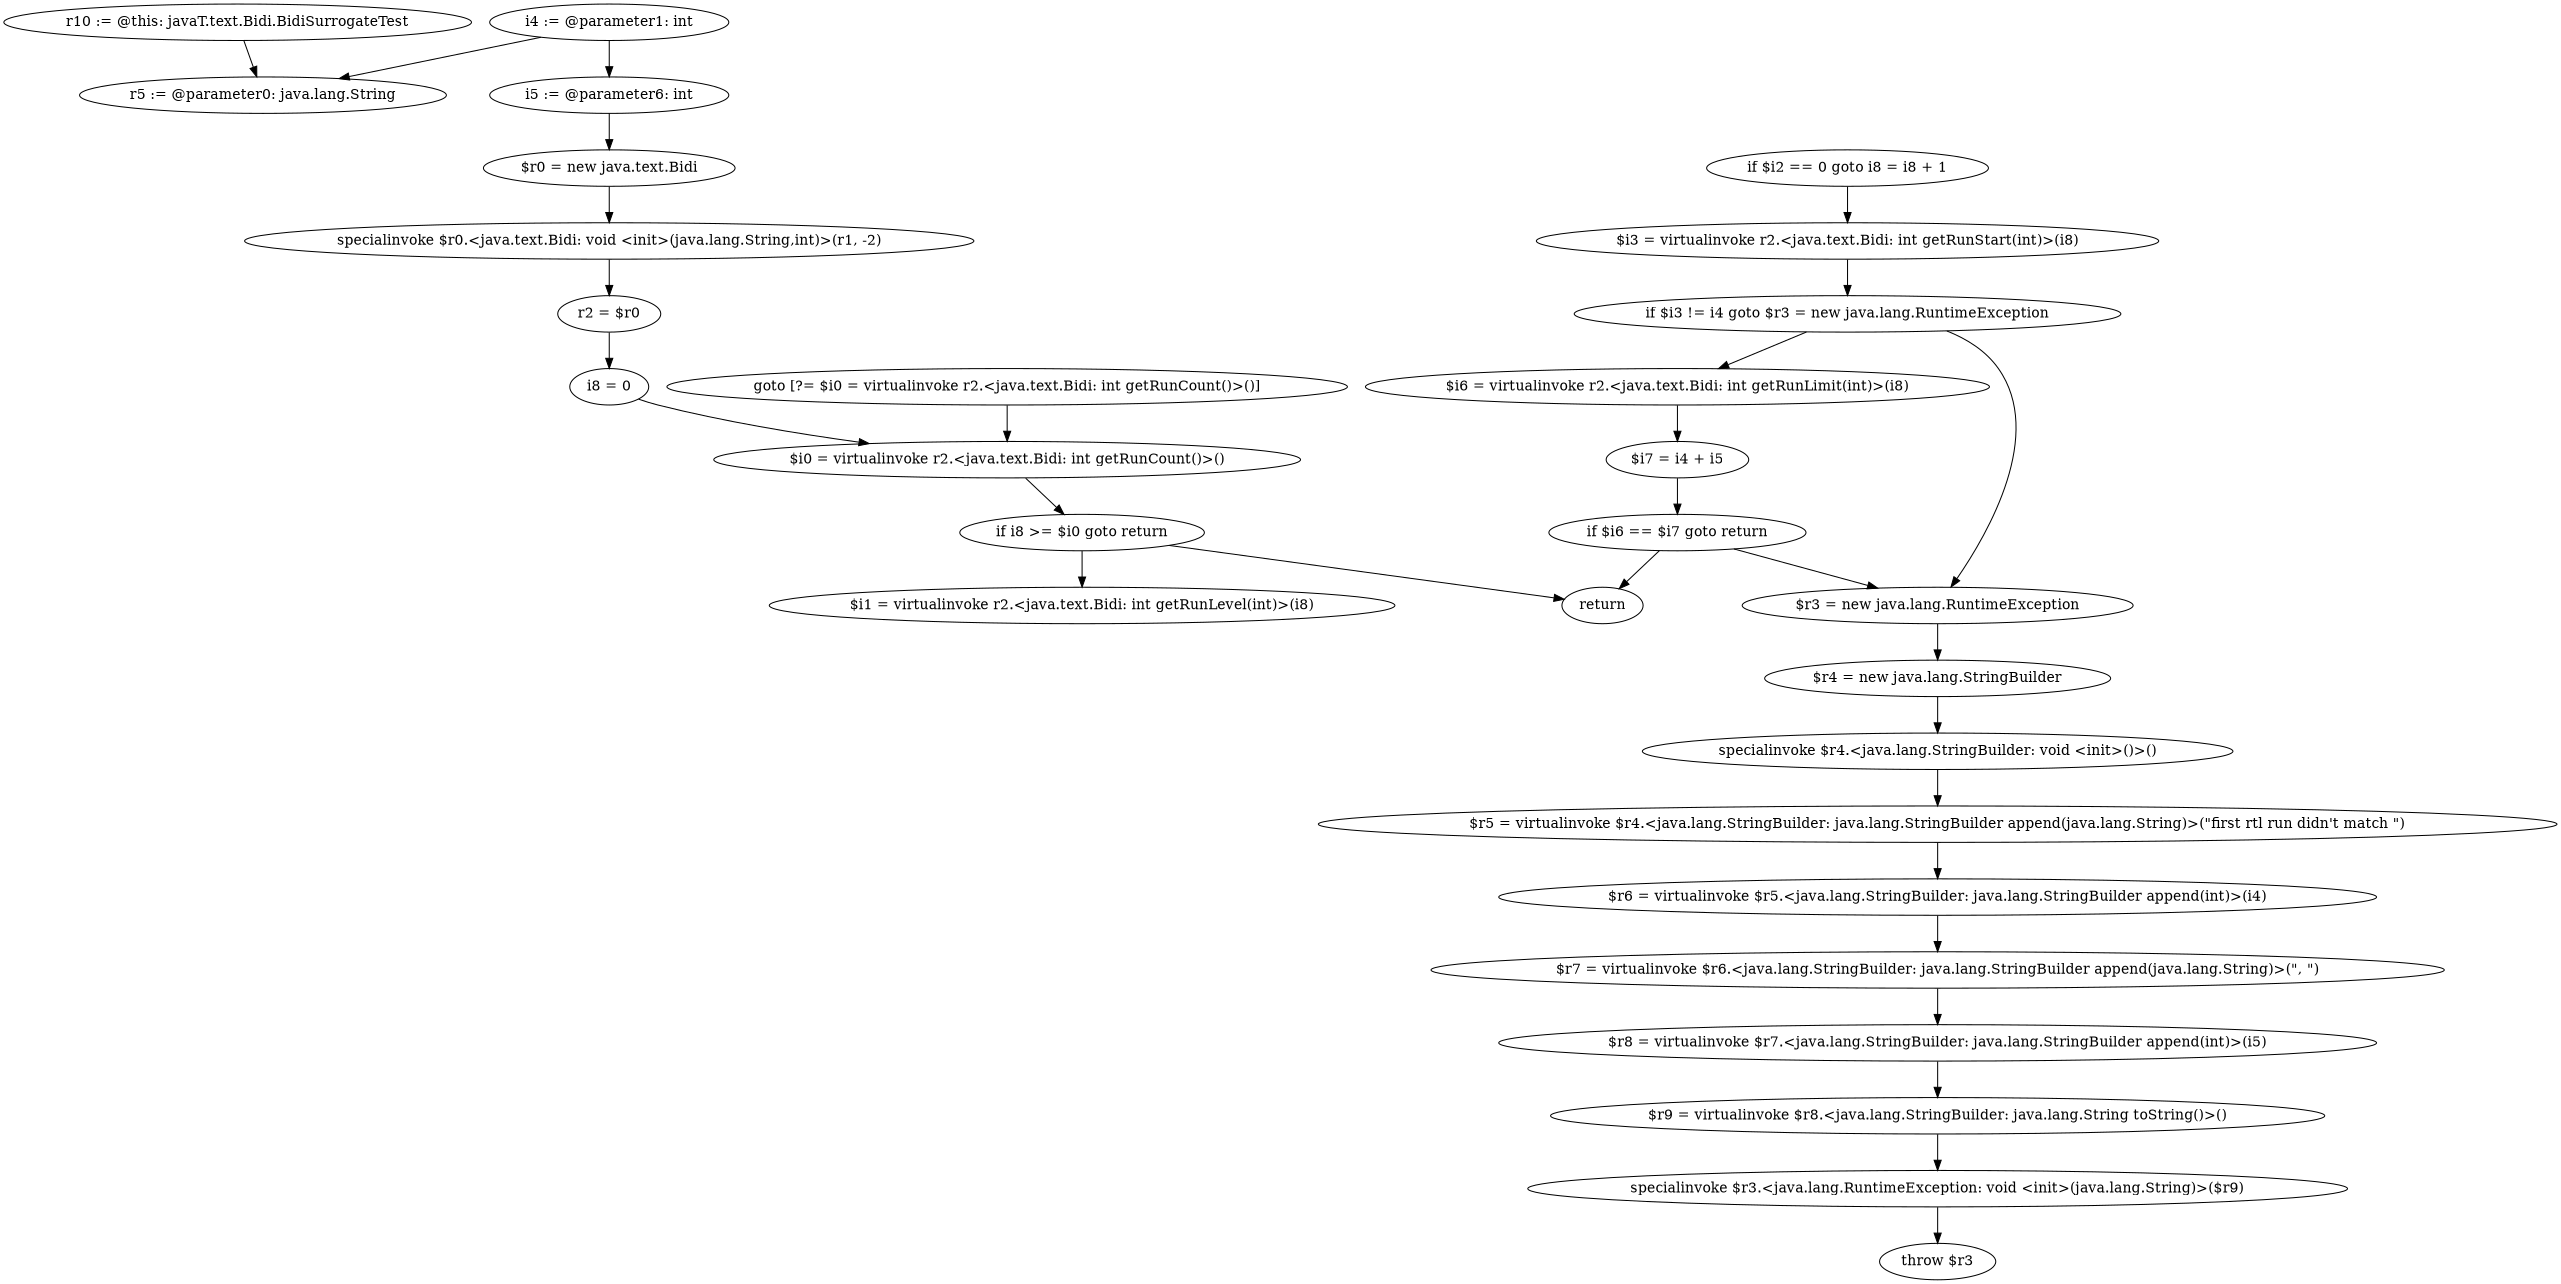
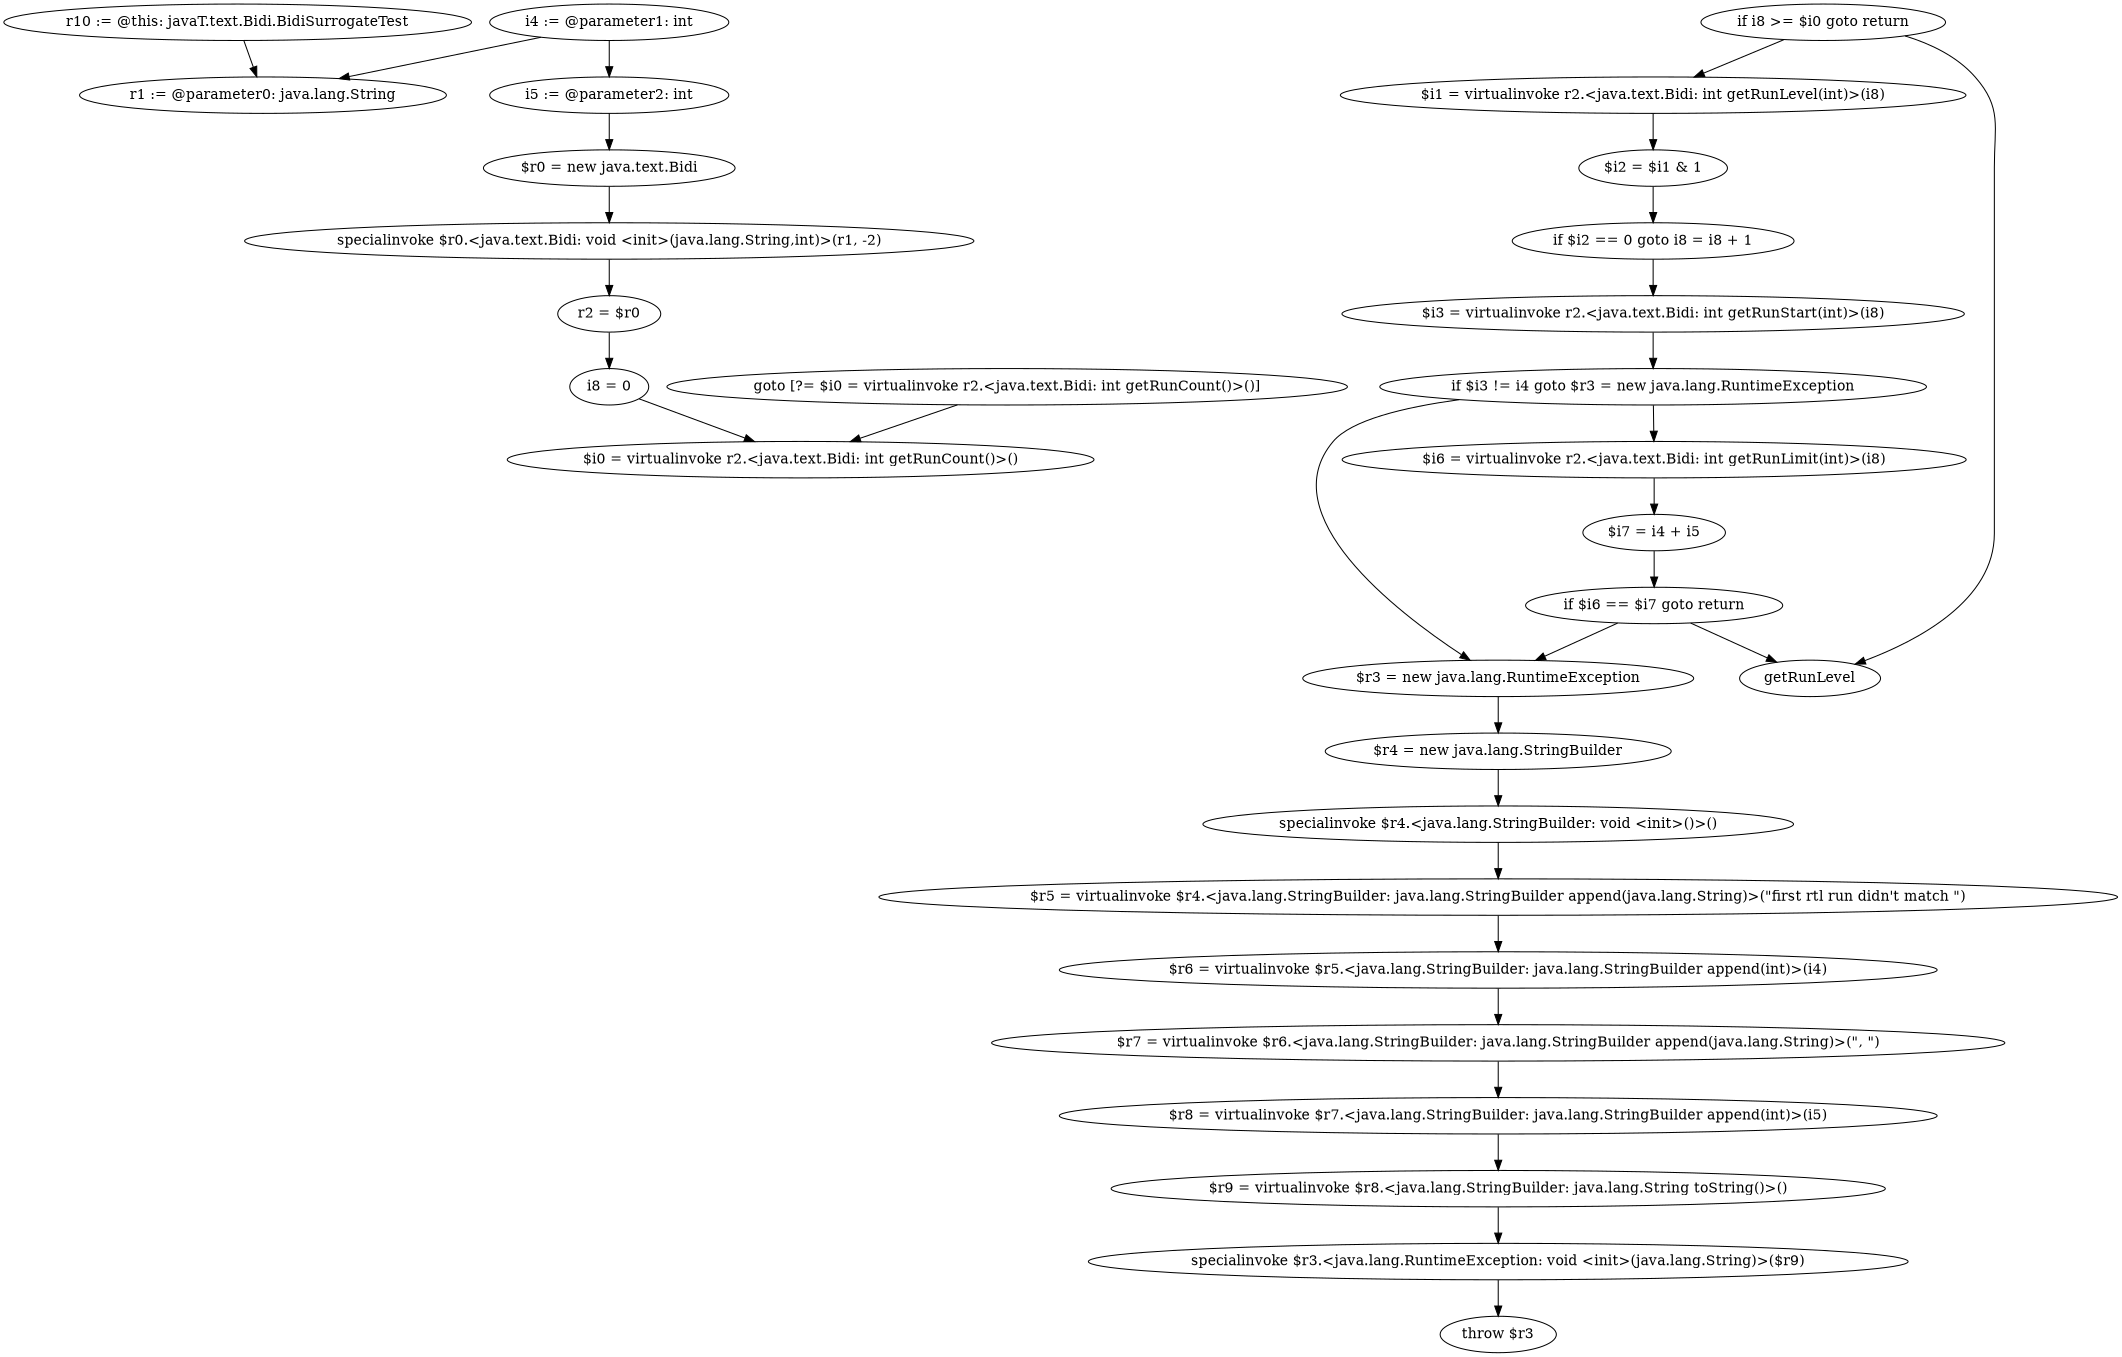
(263, 95) -> (263, 95)
(609, 95) -> (609, 95)
none -> (1653, 168)
(1041, 493) -> none
(1602, 605) -> (1810, 678)
